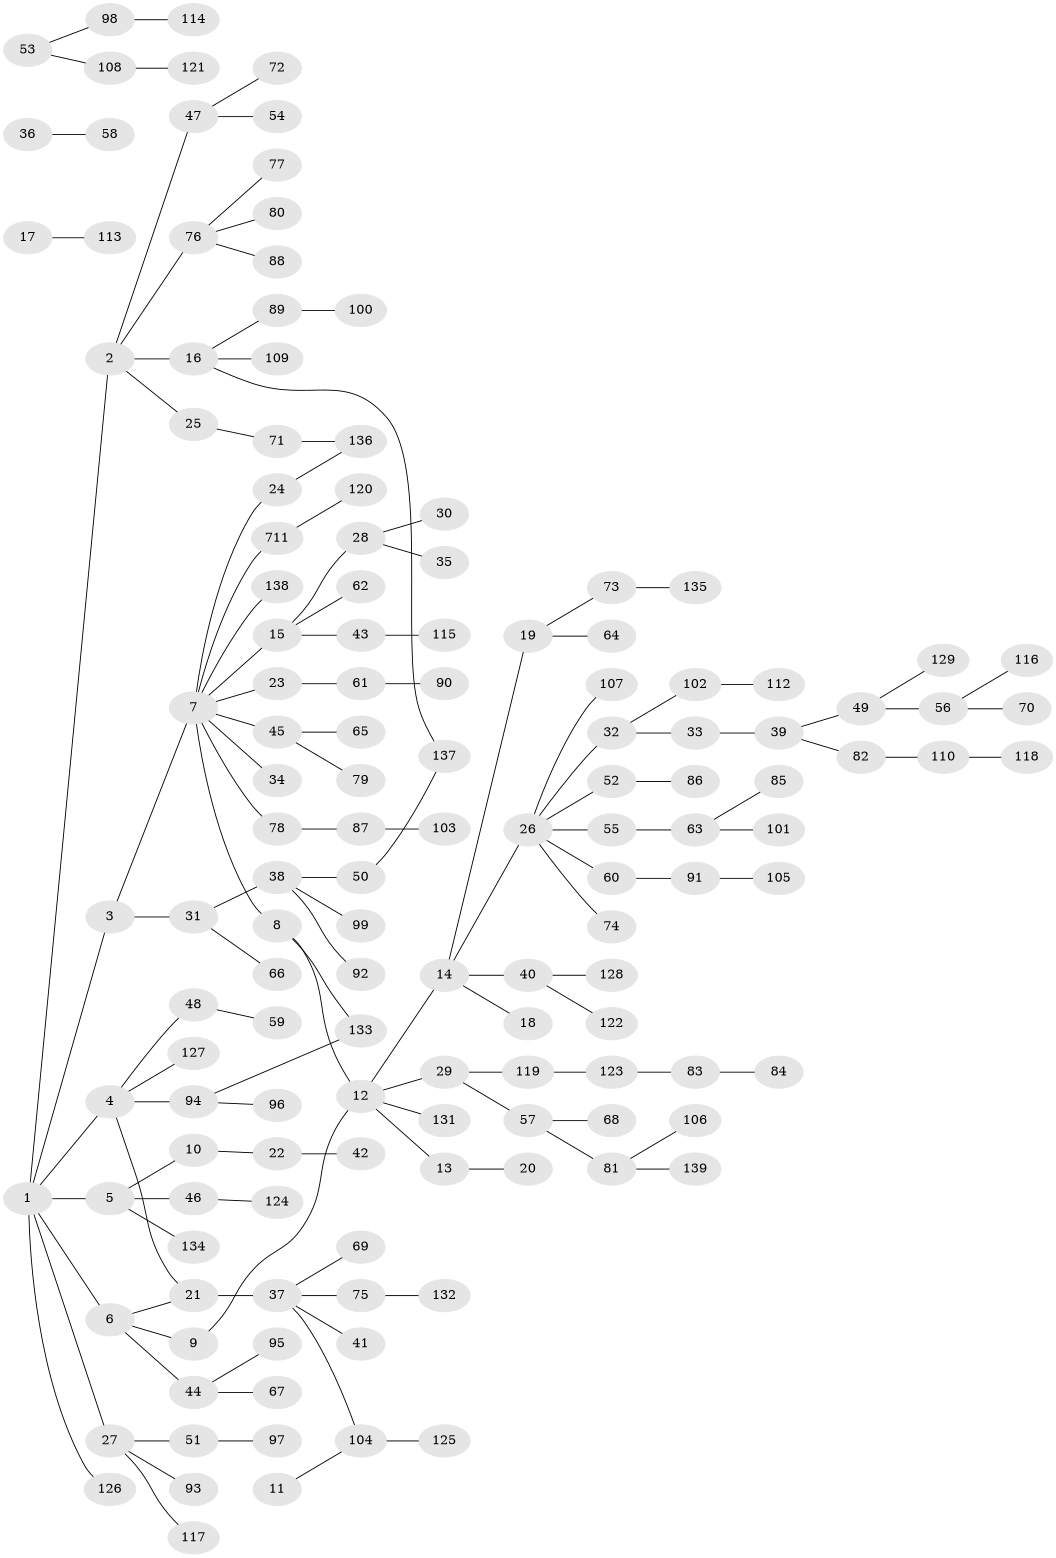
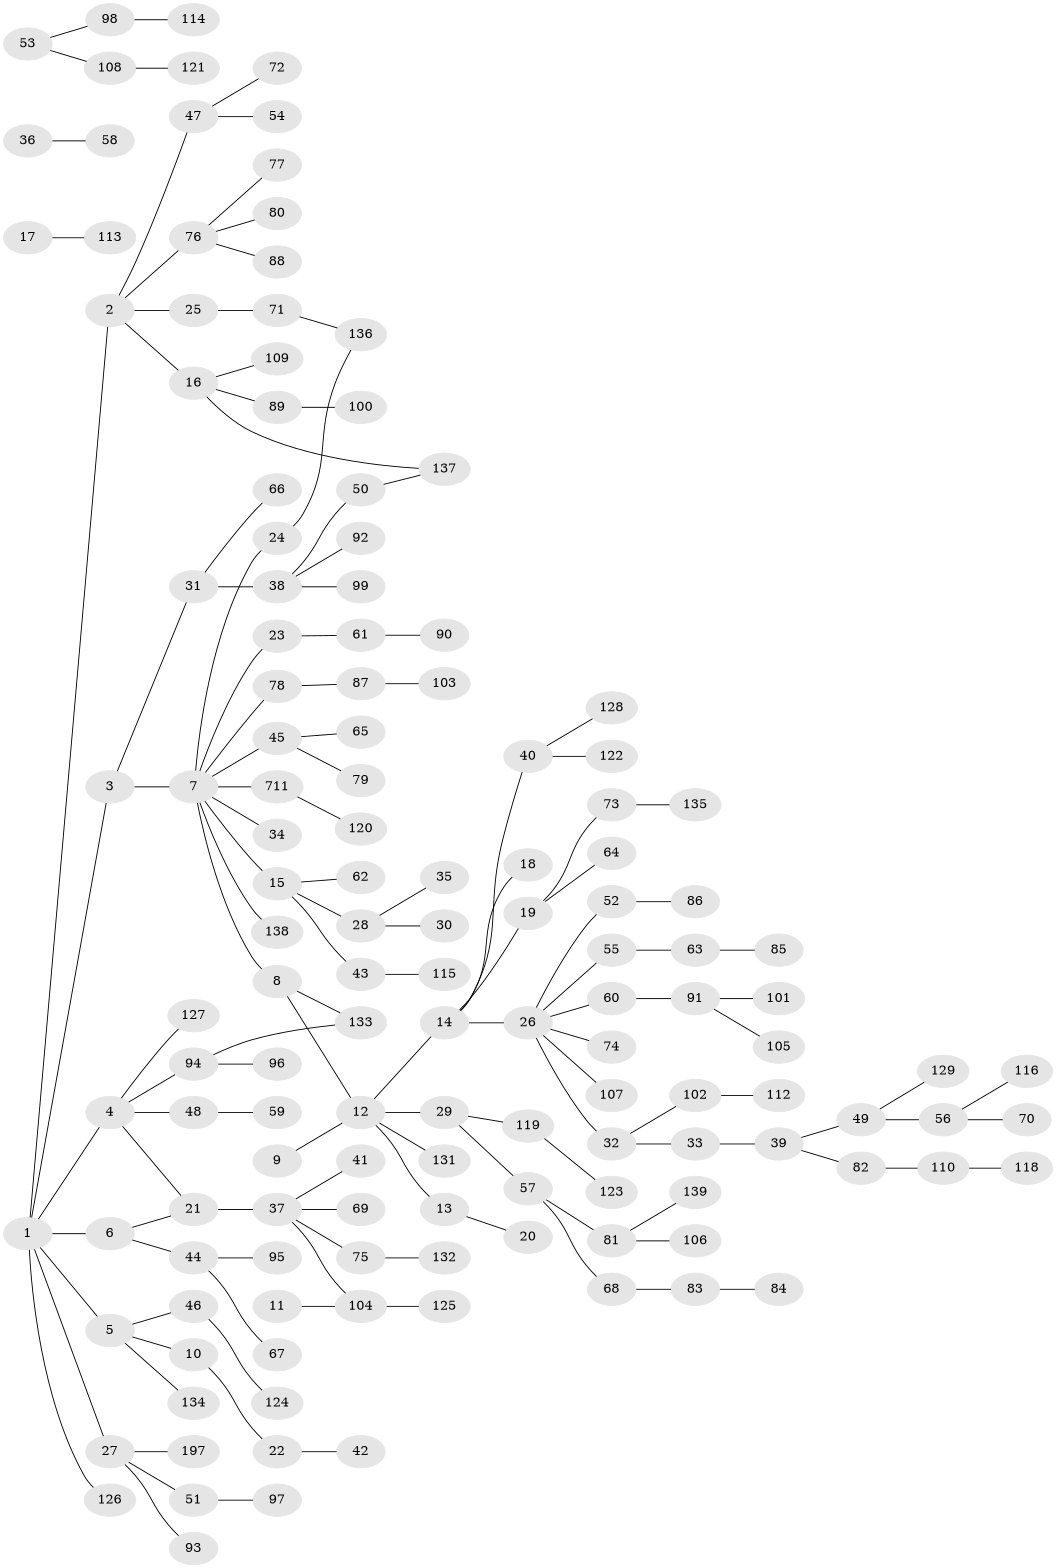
(736, 830) -> (736, 999)
(654, 1072) -> (654, 1289)
(152, 1332) -> none
(194, 1538) -> (194, 1452)
